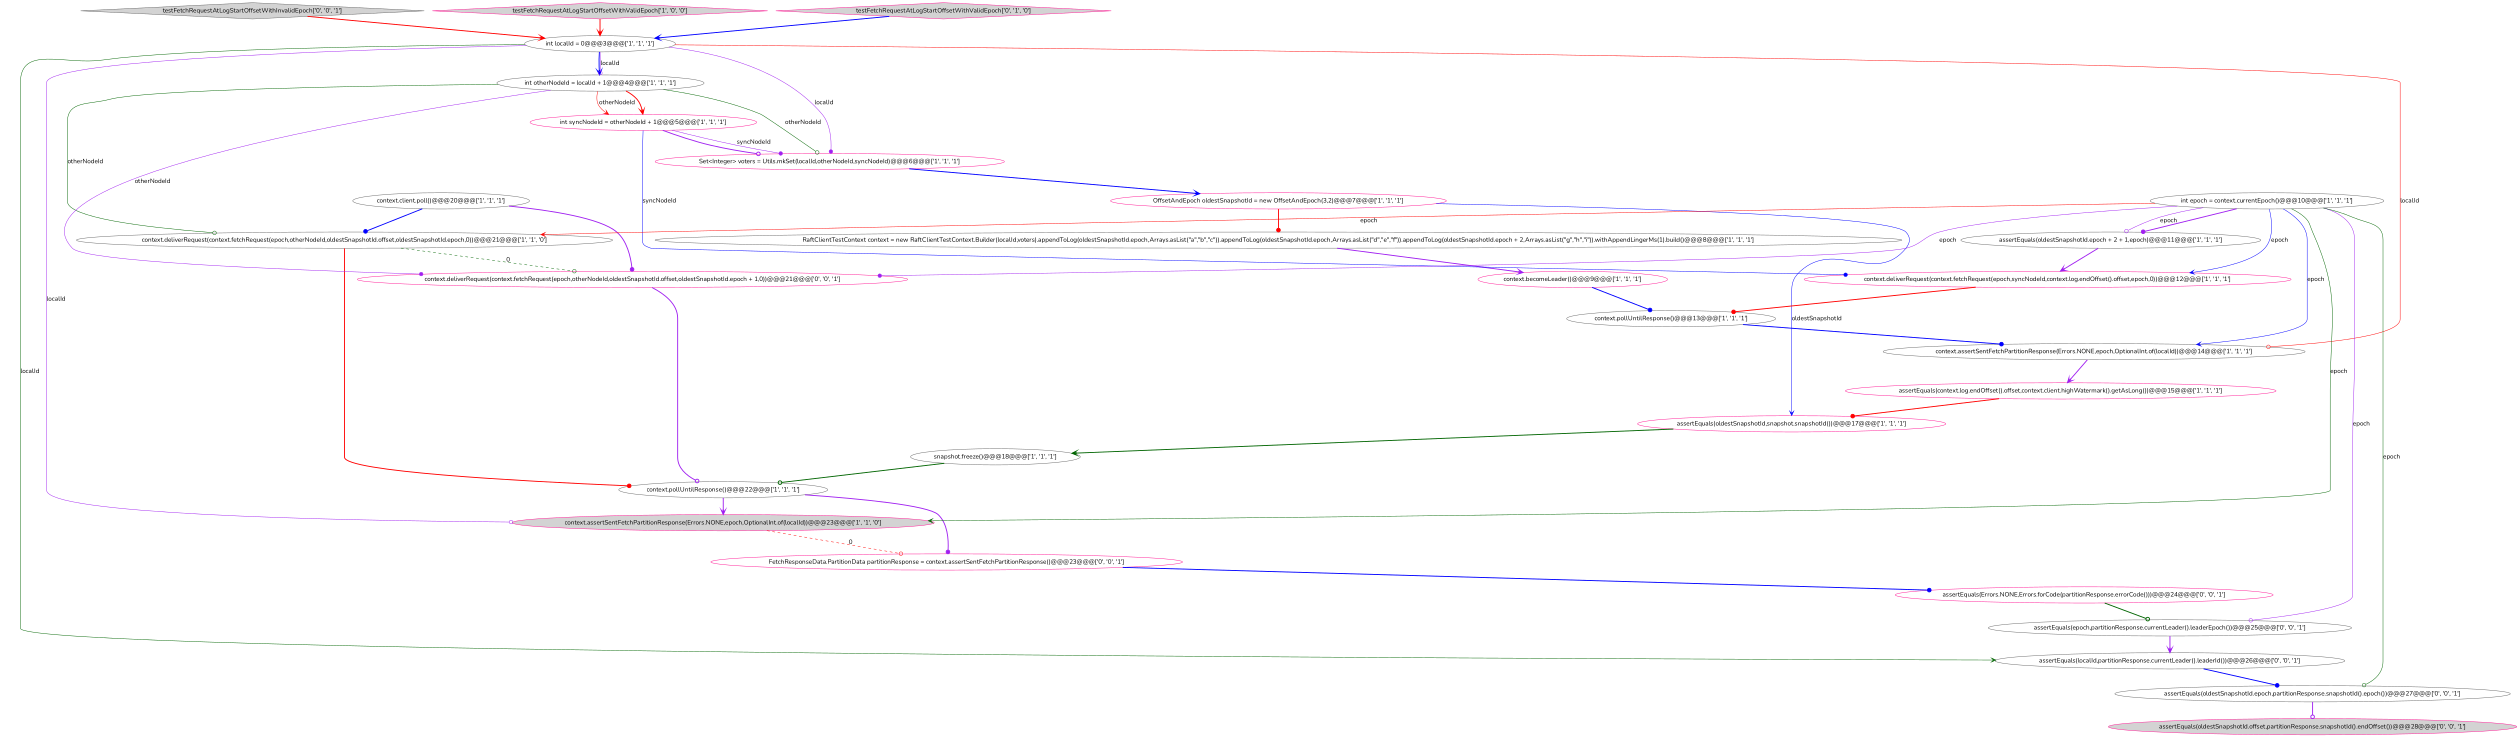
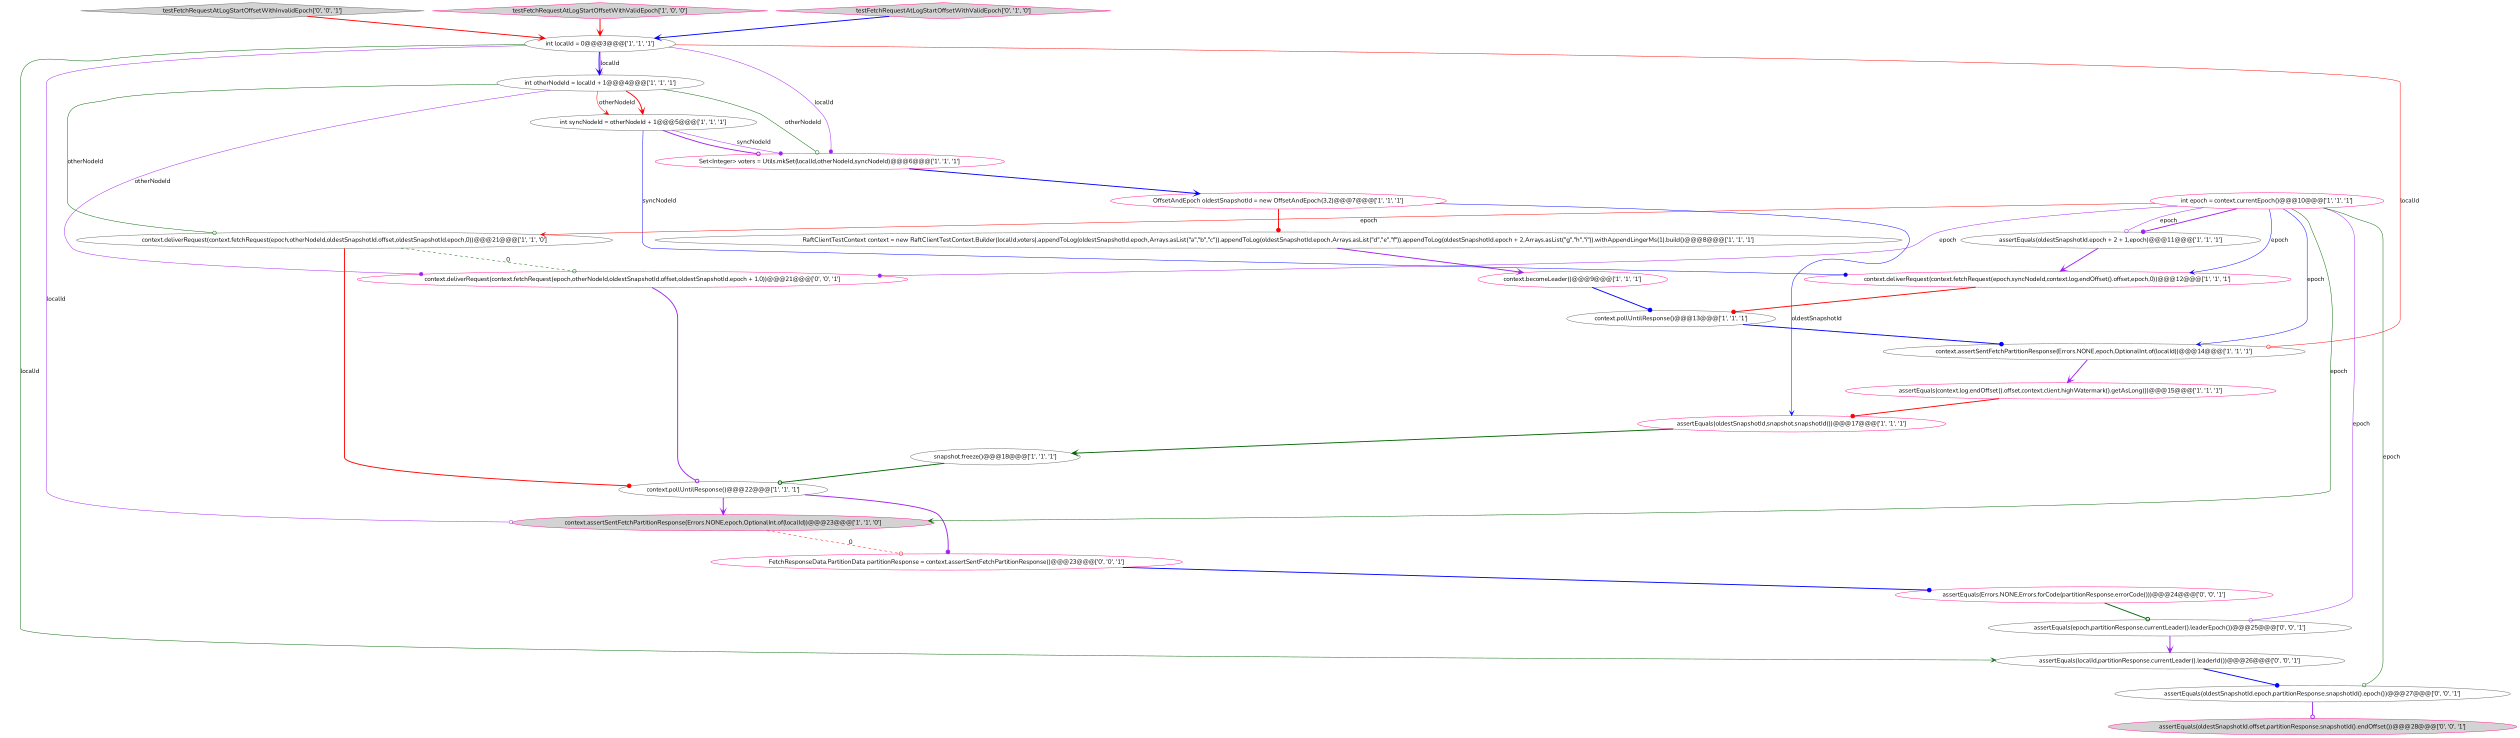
(643, 122) -> (643, 122)
(441, 201) -> none
(2267, 201) -> (2267, 201)
